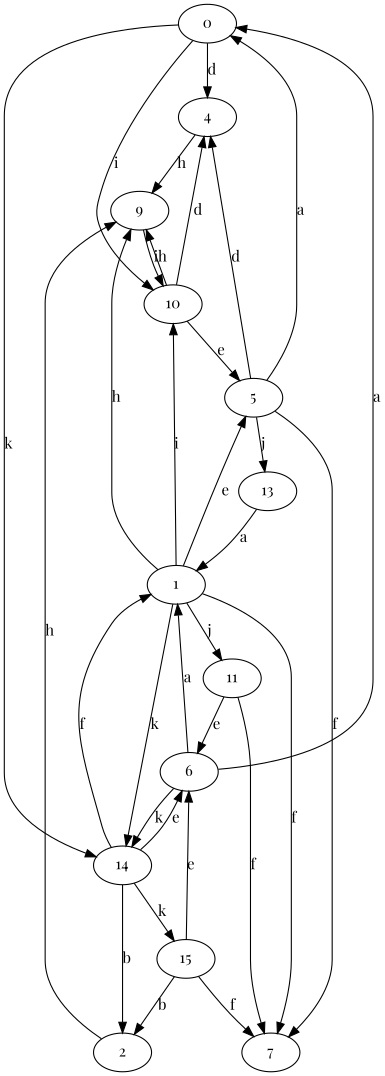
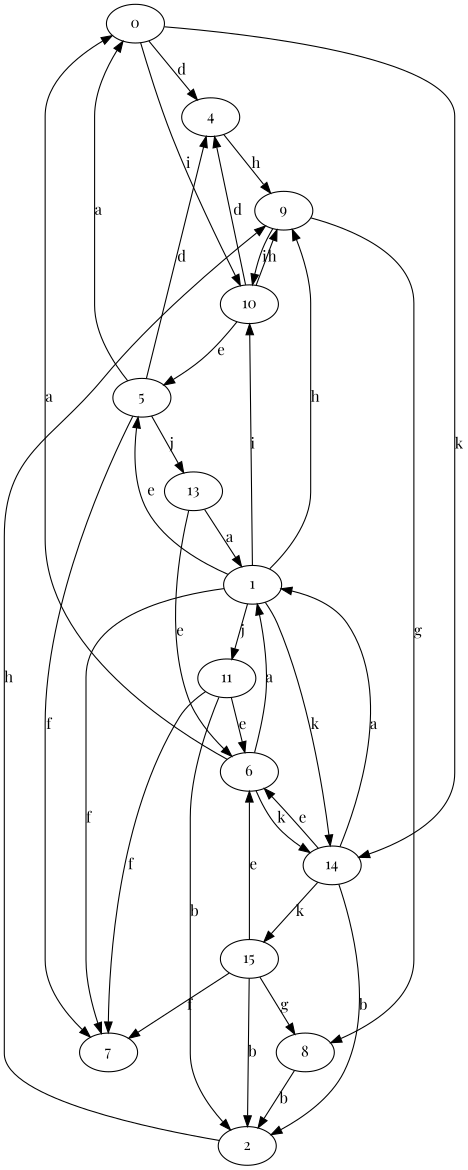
none -> (176, 636)
(82, 725) -> (374, 725)
none -> (190, 912)
none -> (305, 1052)
